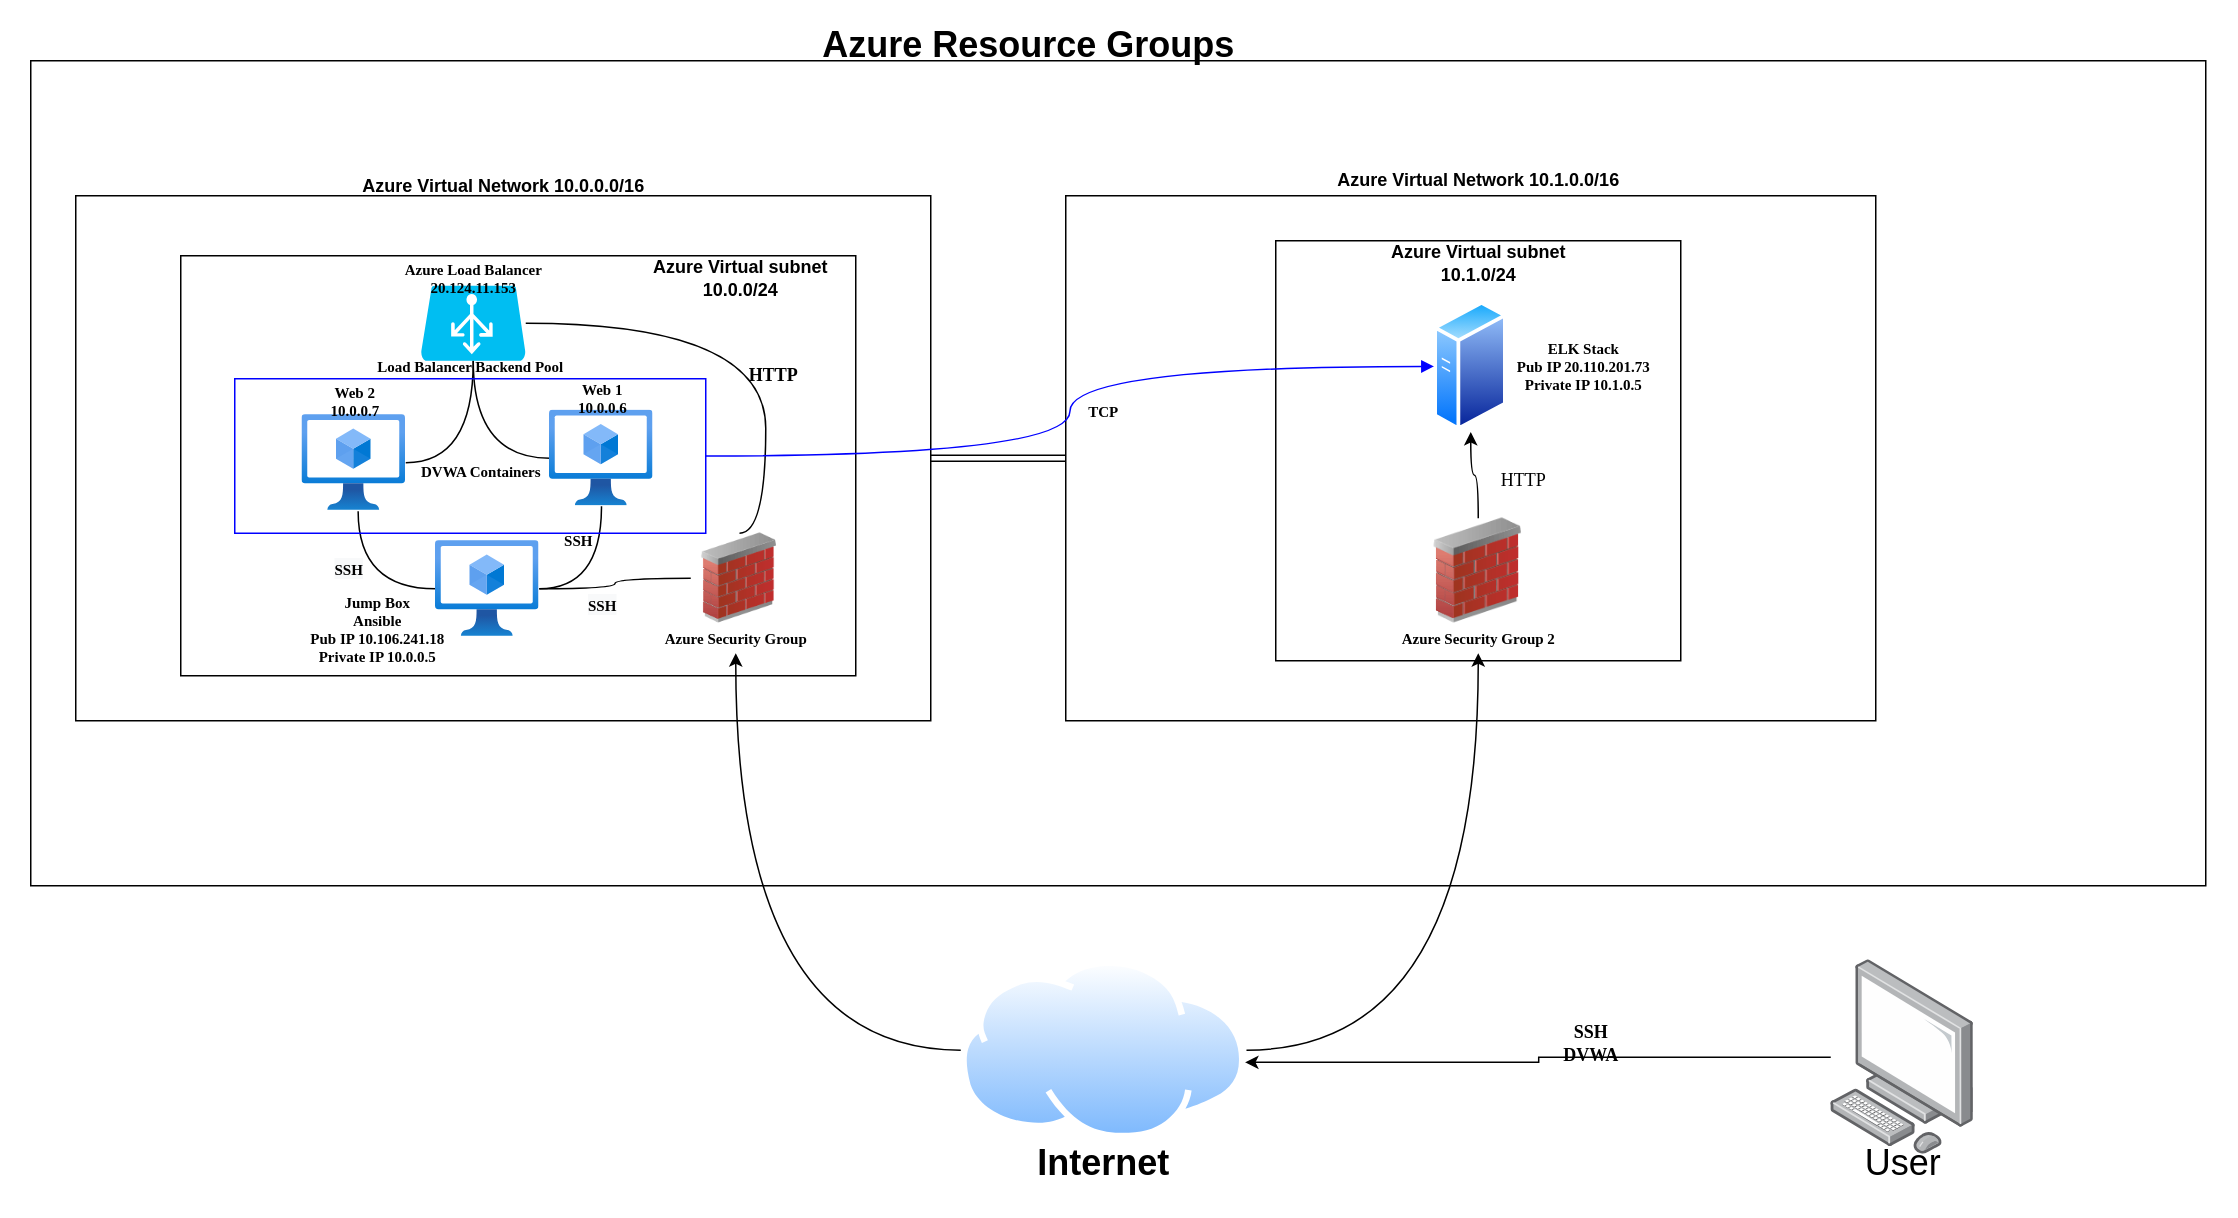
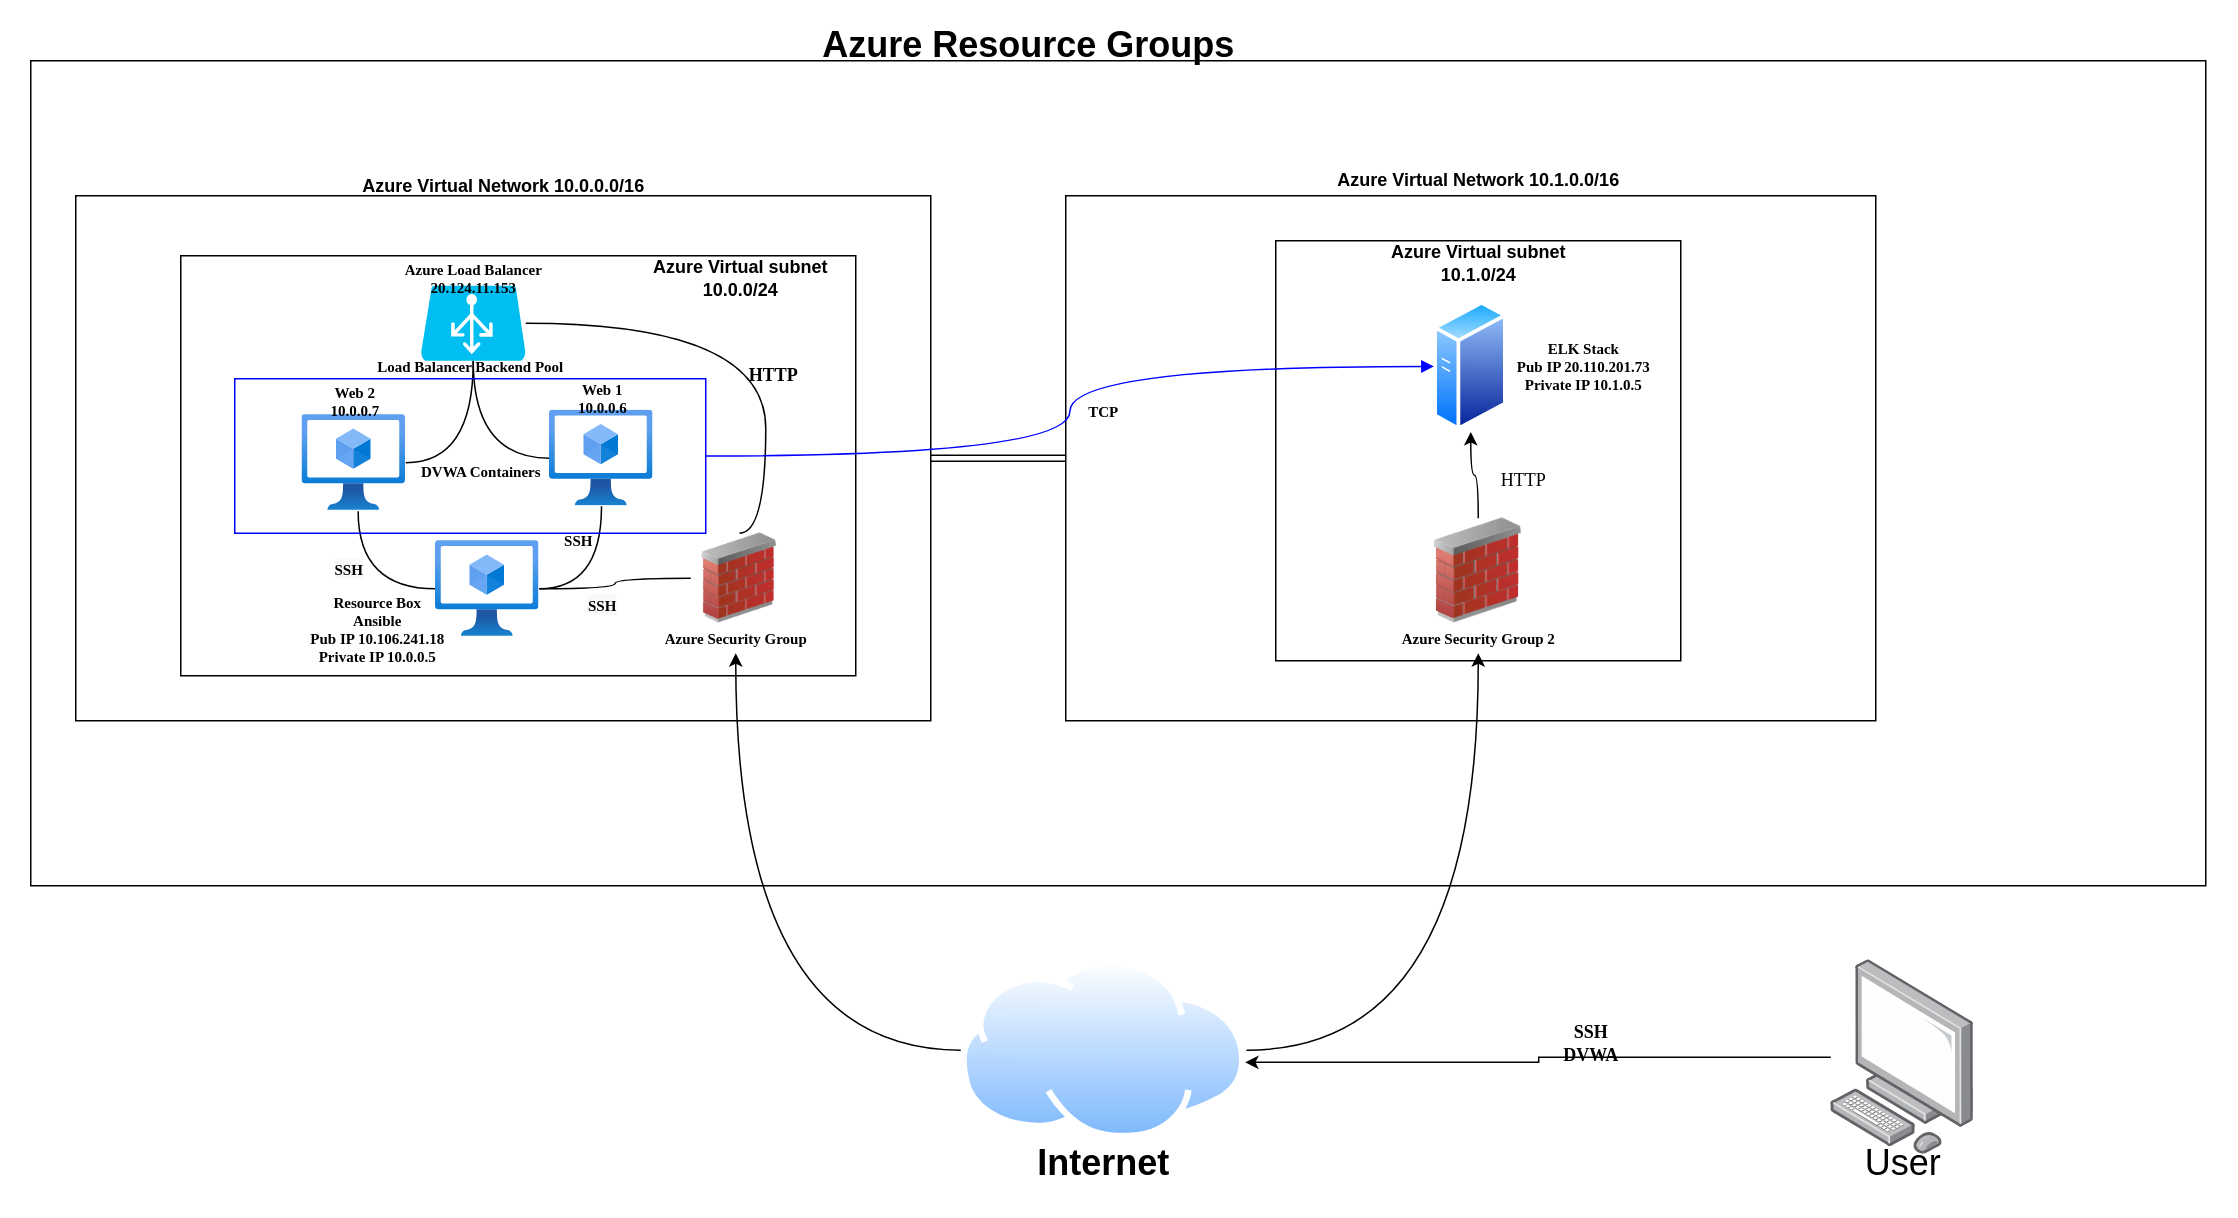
(378, 638) -> (378, 638)
